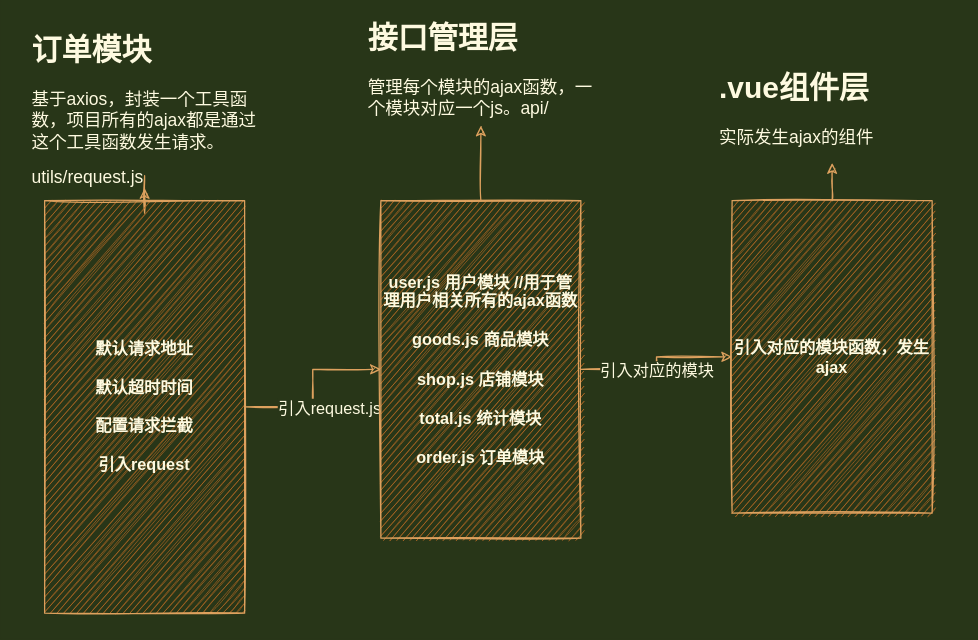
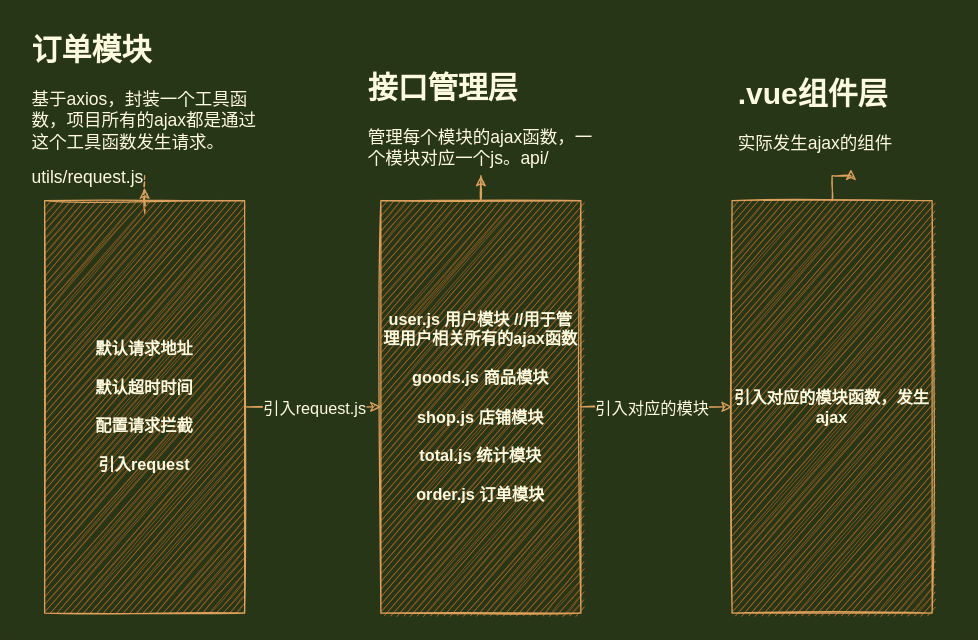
(481, 69) -> (481, 119)
(832, 113) -> (851, 119)
(144, 178) -> (144, 178)
(832, 357) -> (832, 407)
(481, 369) -> (481, 407)
